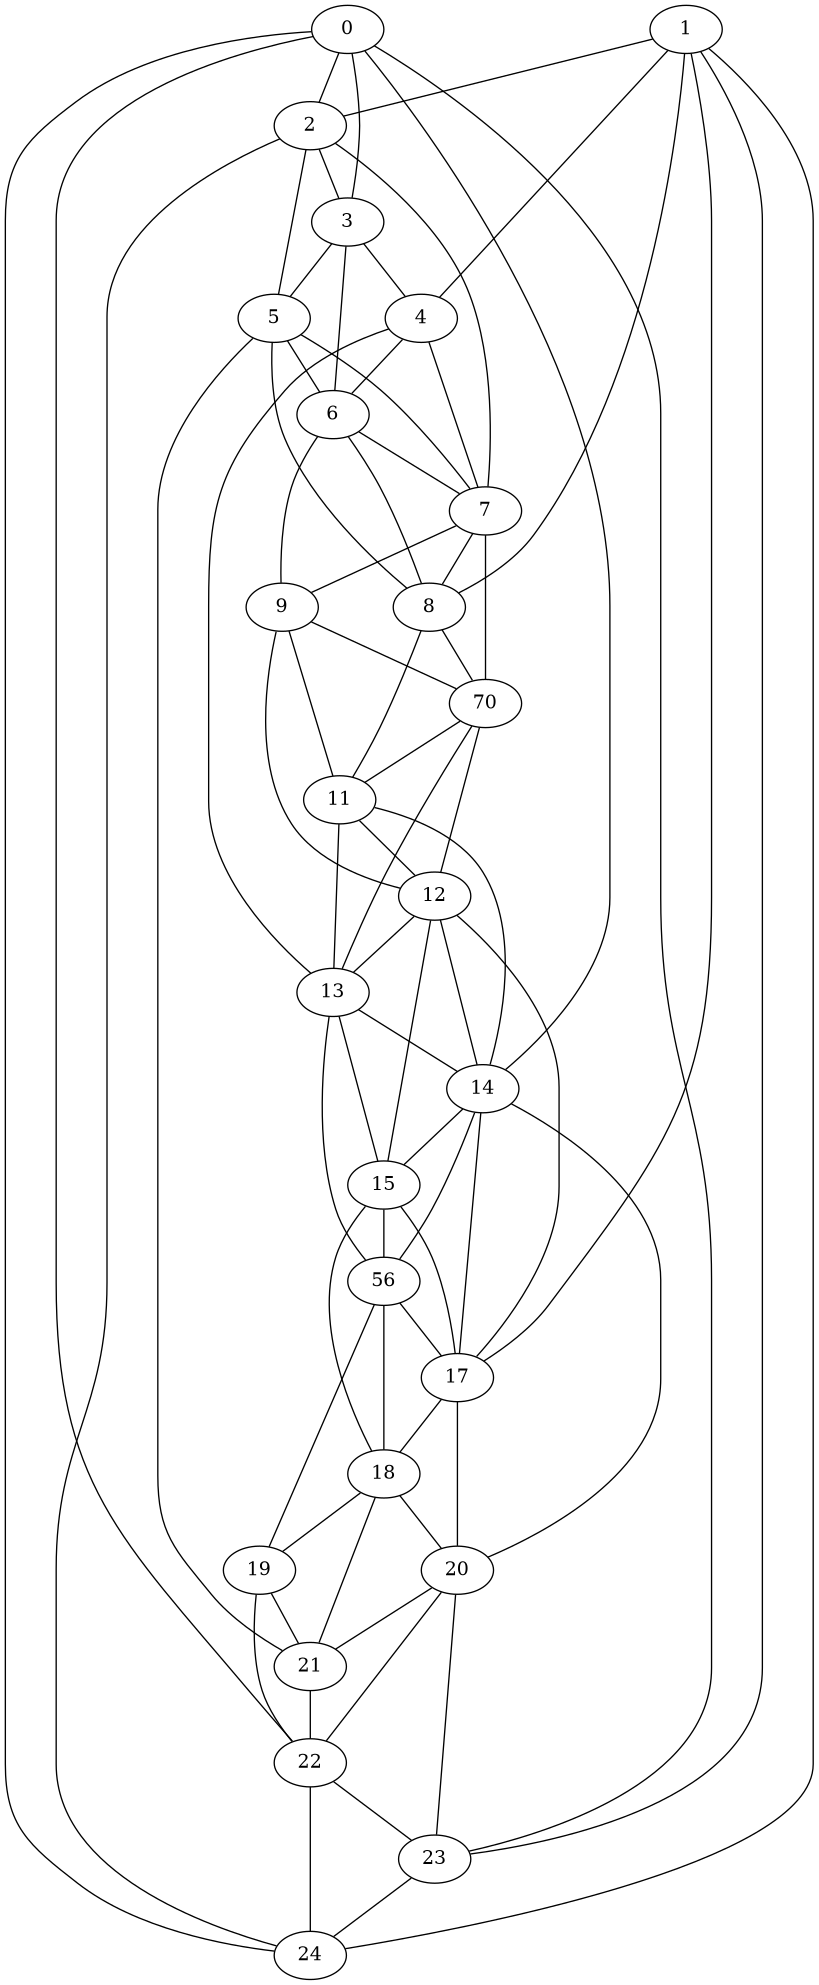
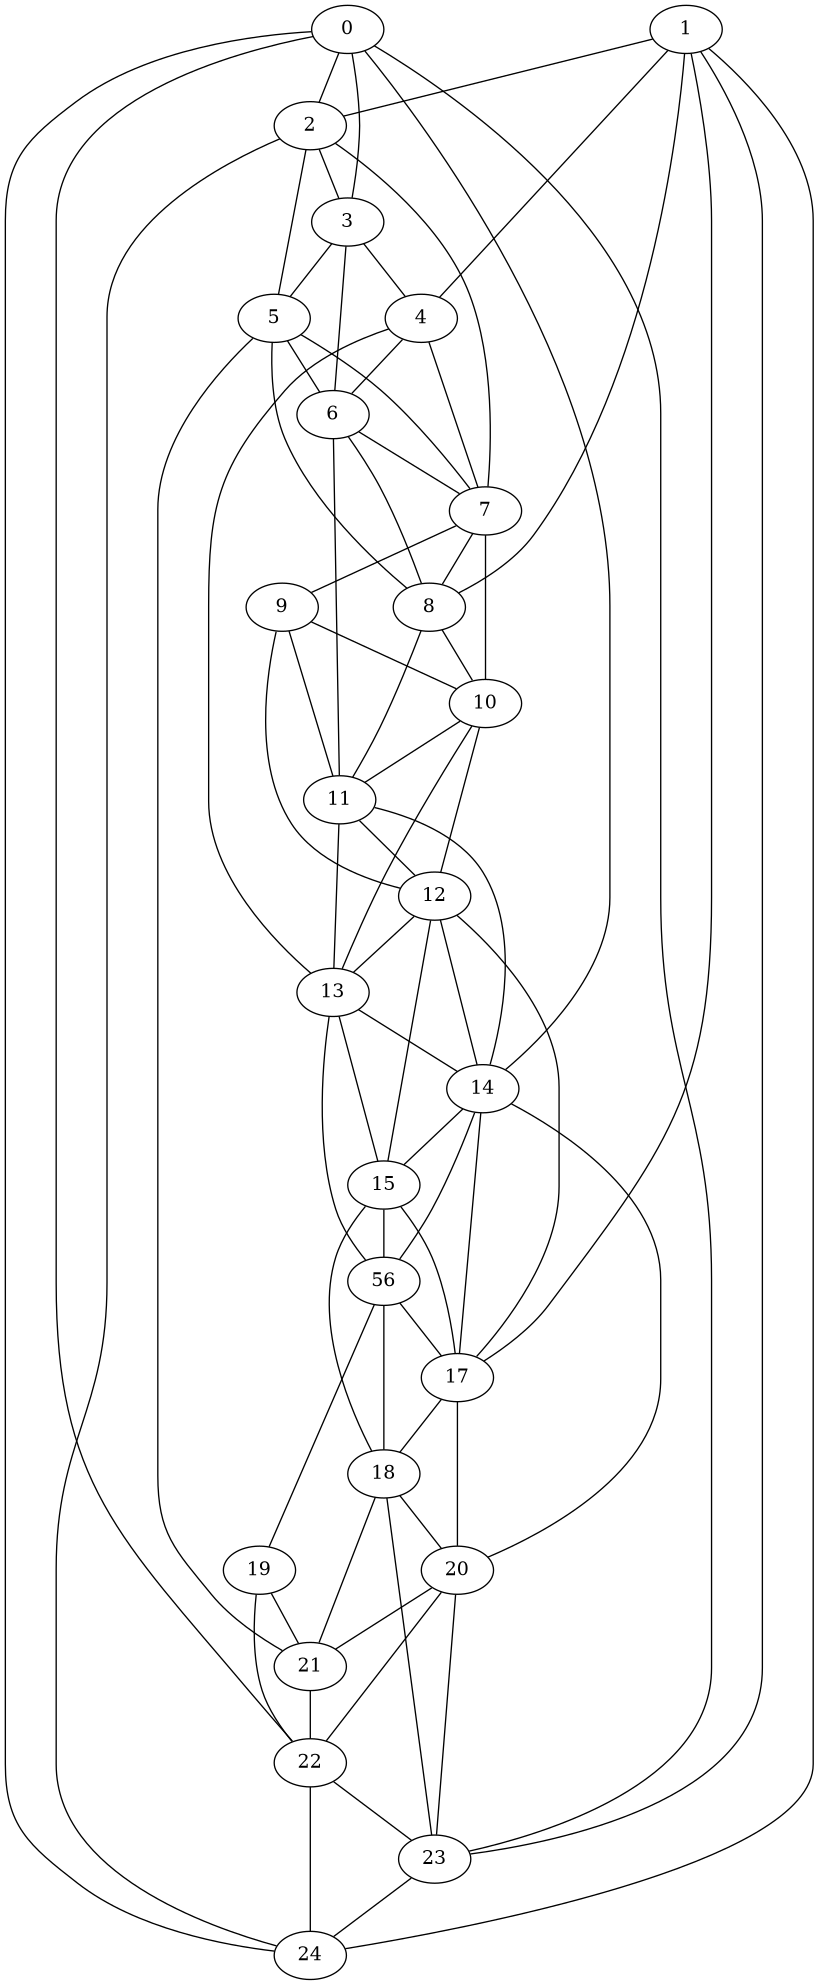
(287, 506) -> (336, 607)
(486, 704) -> (486, 704)
(322, 1522) -> (409, 1667)
